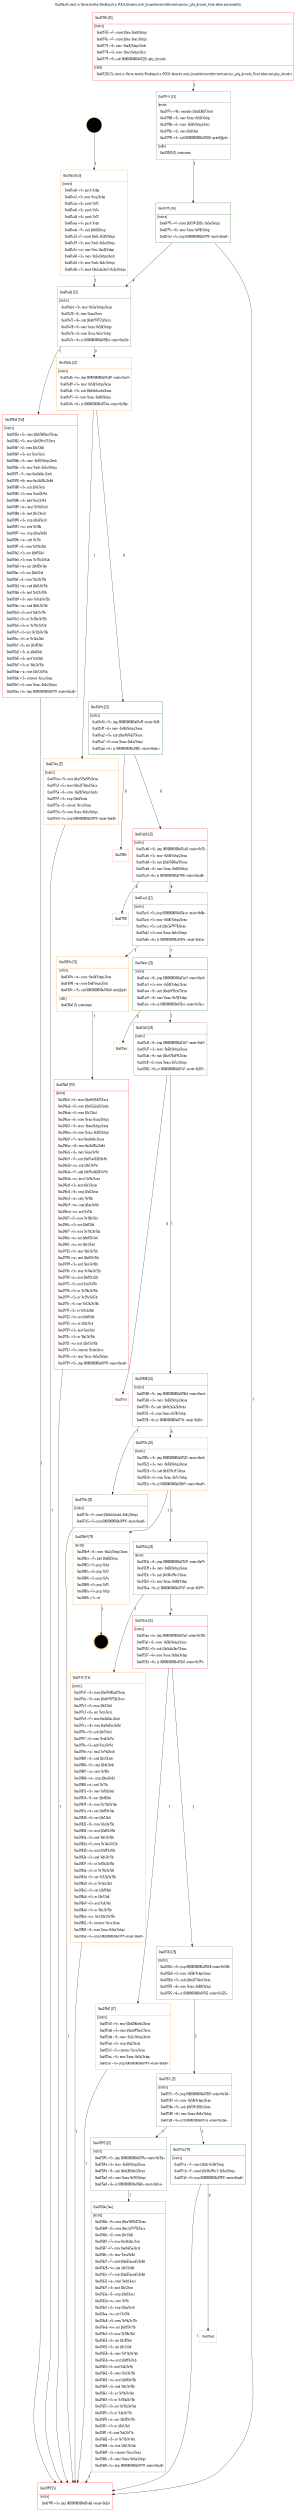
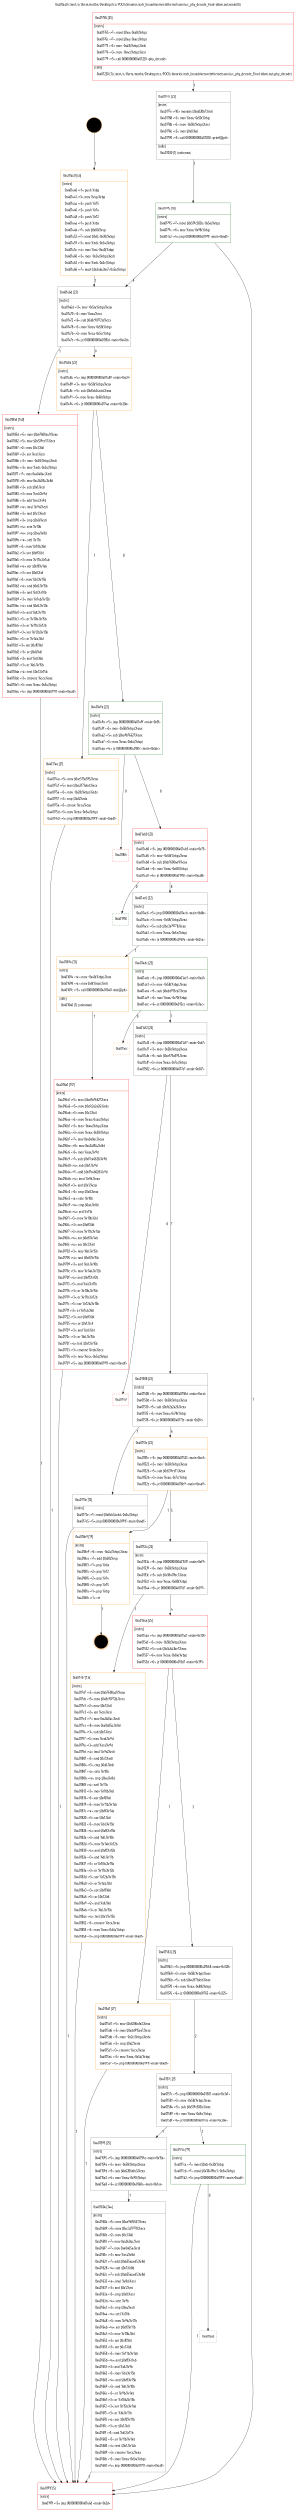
(170, 950) -> none
